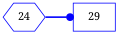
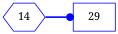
(24, 17) -> (24, 17)
